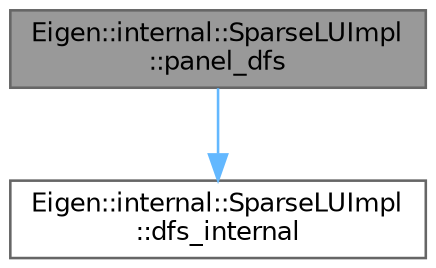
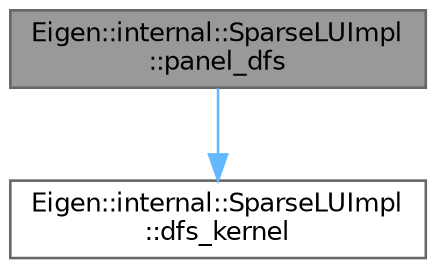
(218, 219) -> (218, 219)
